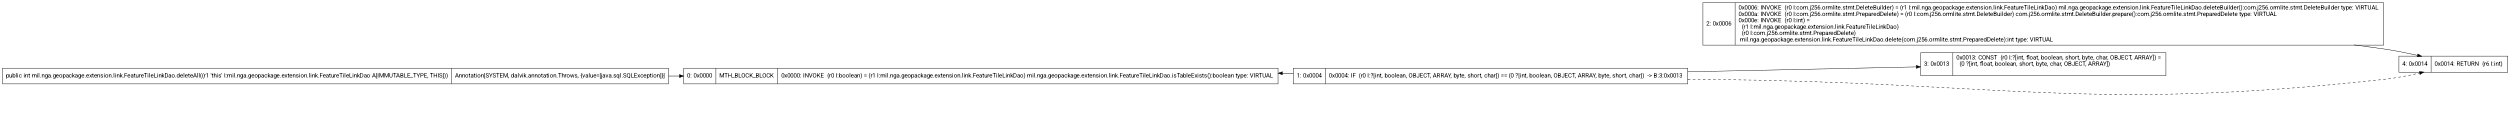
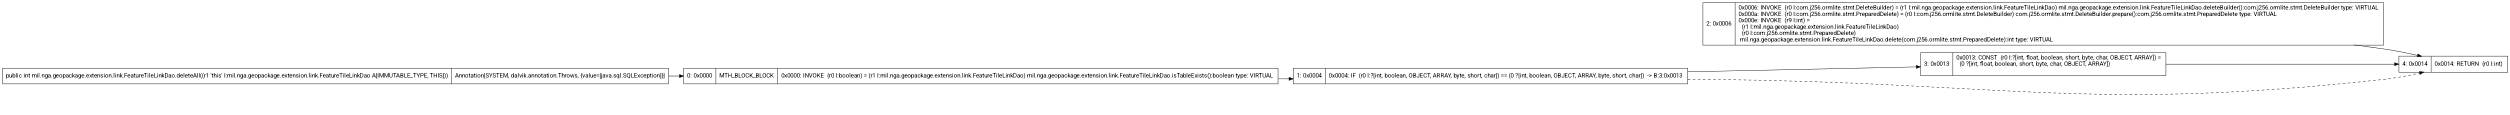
(1775, 21) -> (1775, 21)
none -> (2280, 64)
(2469, 64) -> (2469, 64)
(1288, 73) -> (1284, 79)
